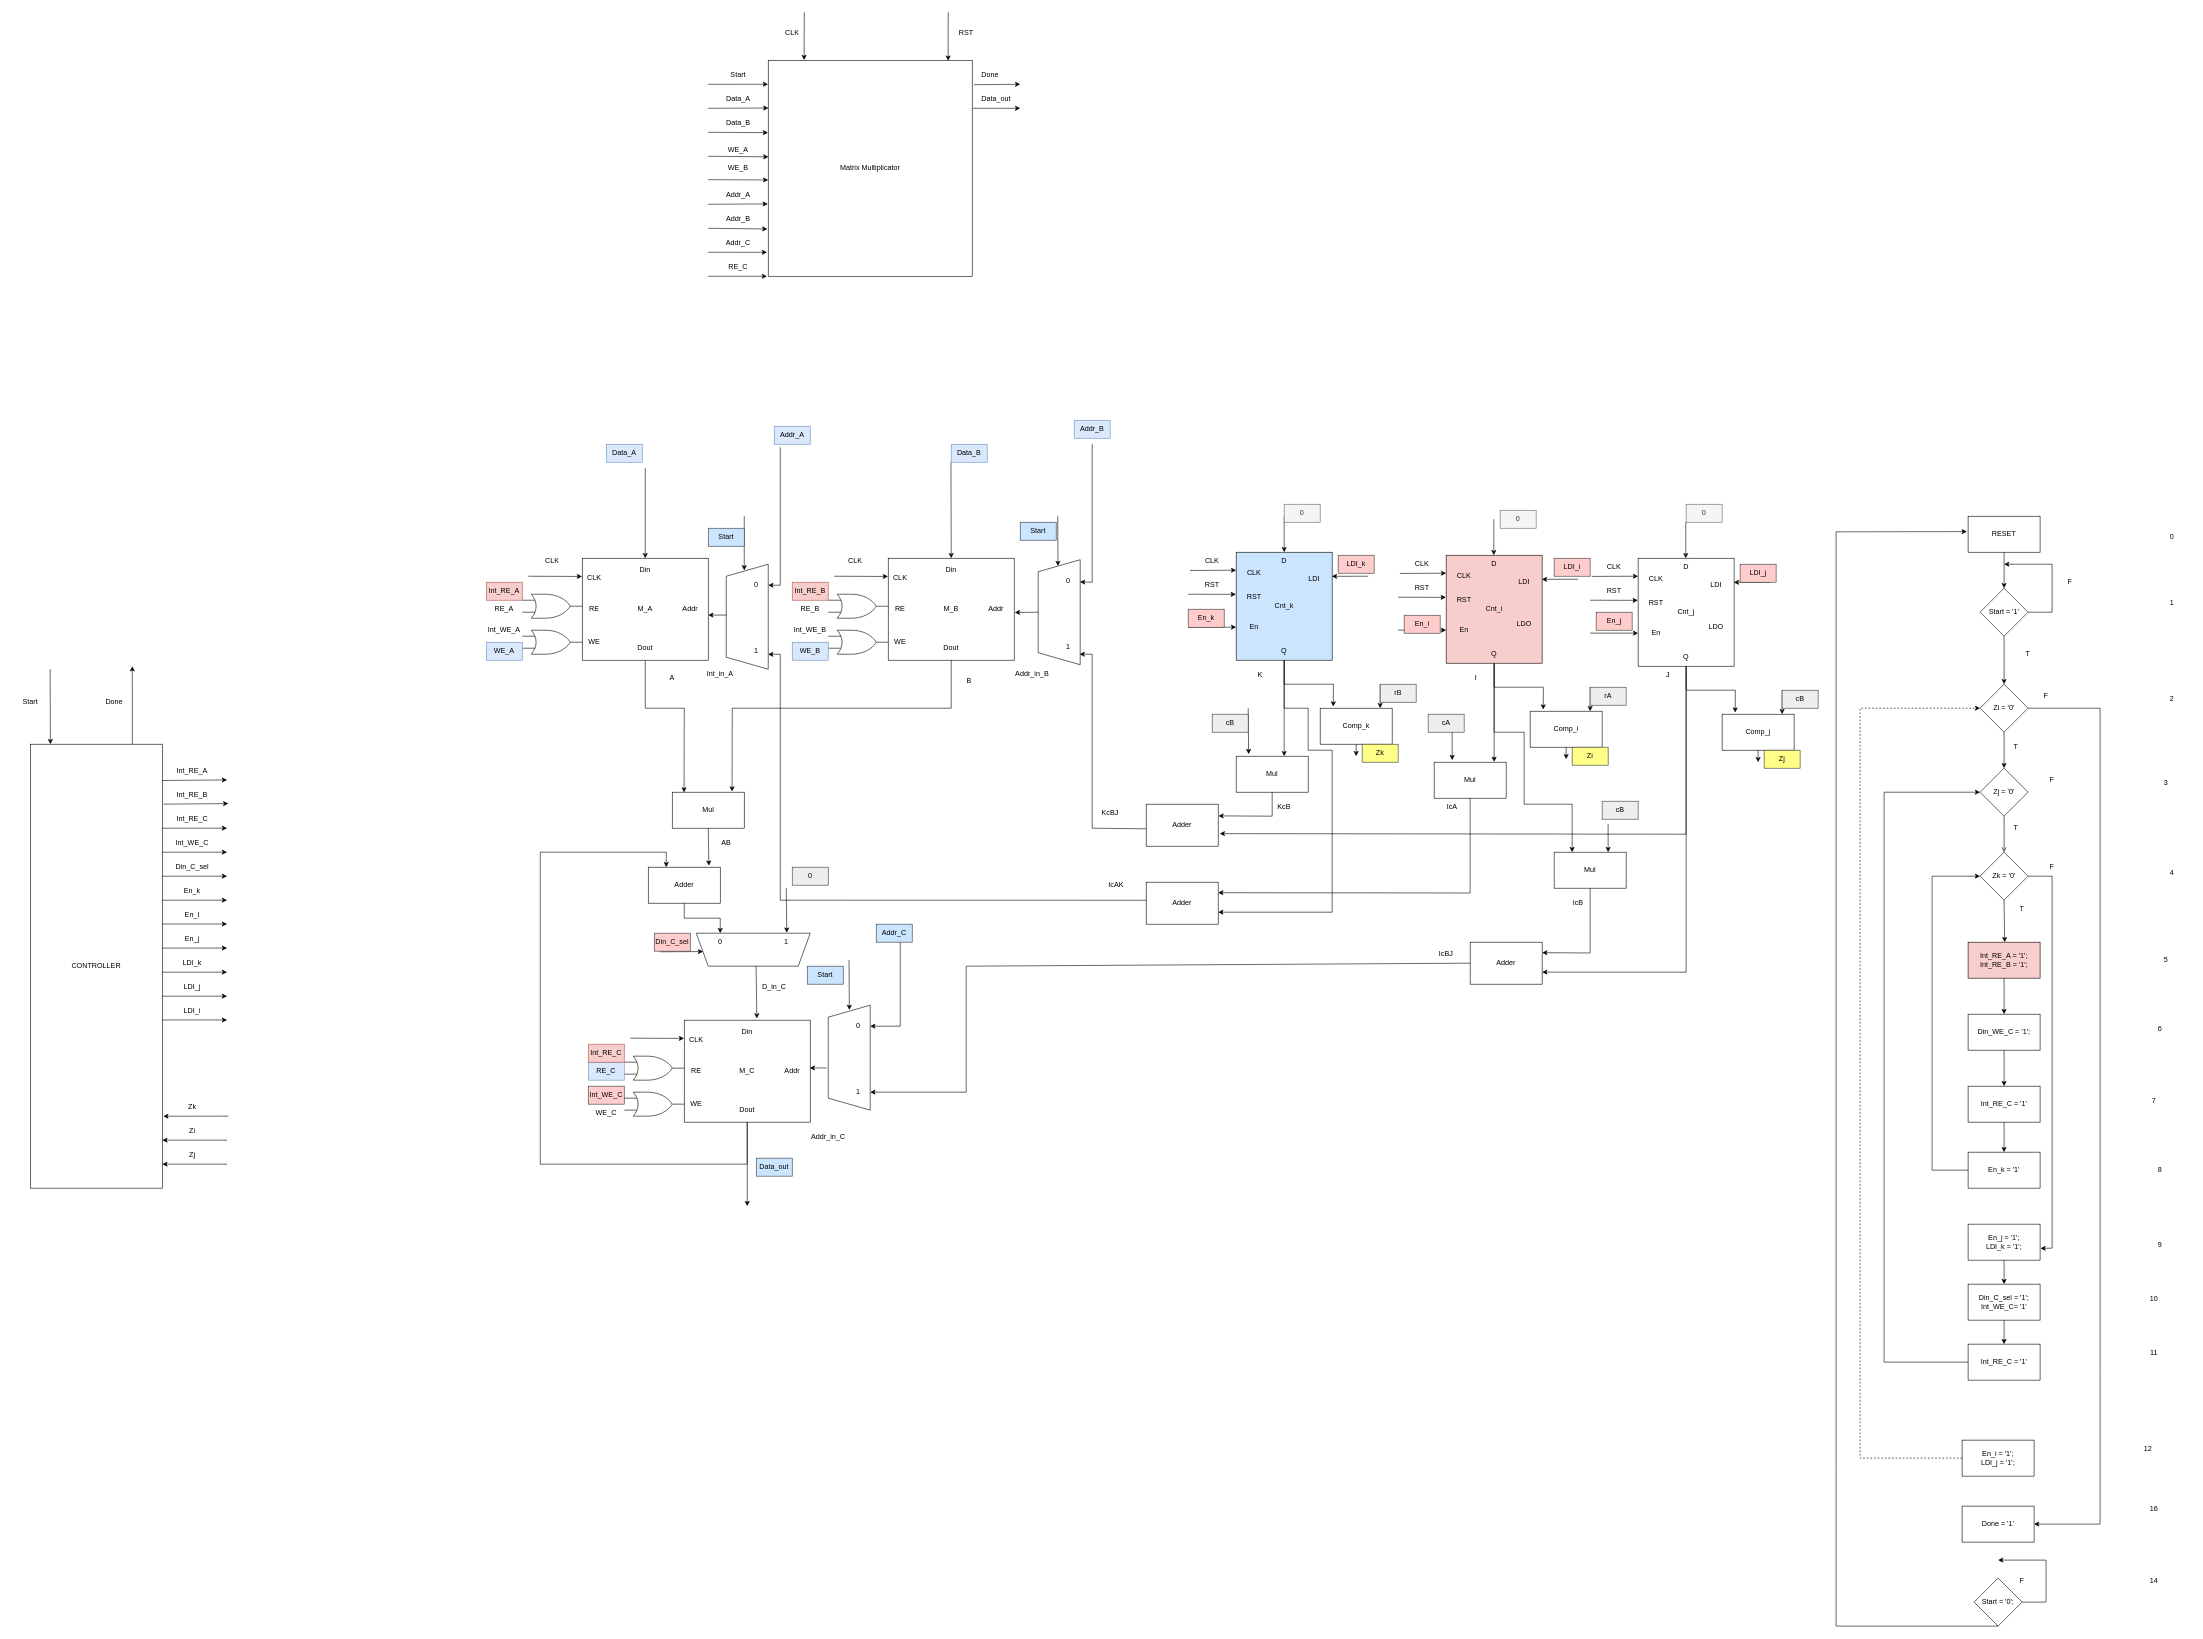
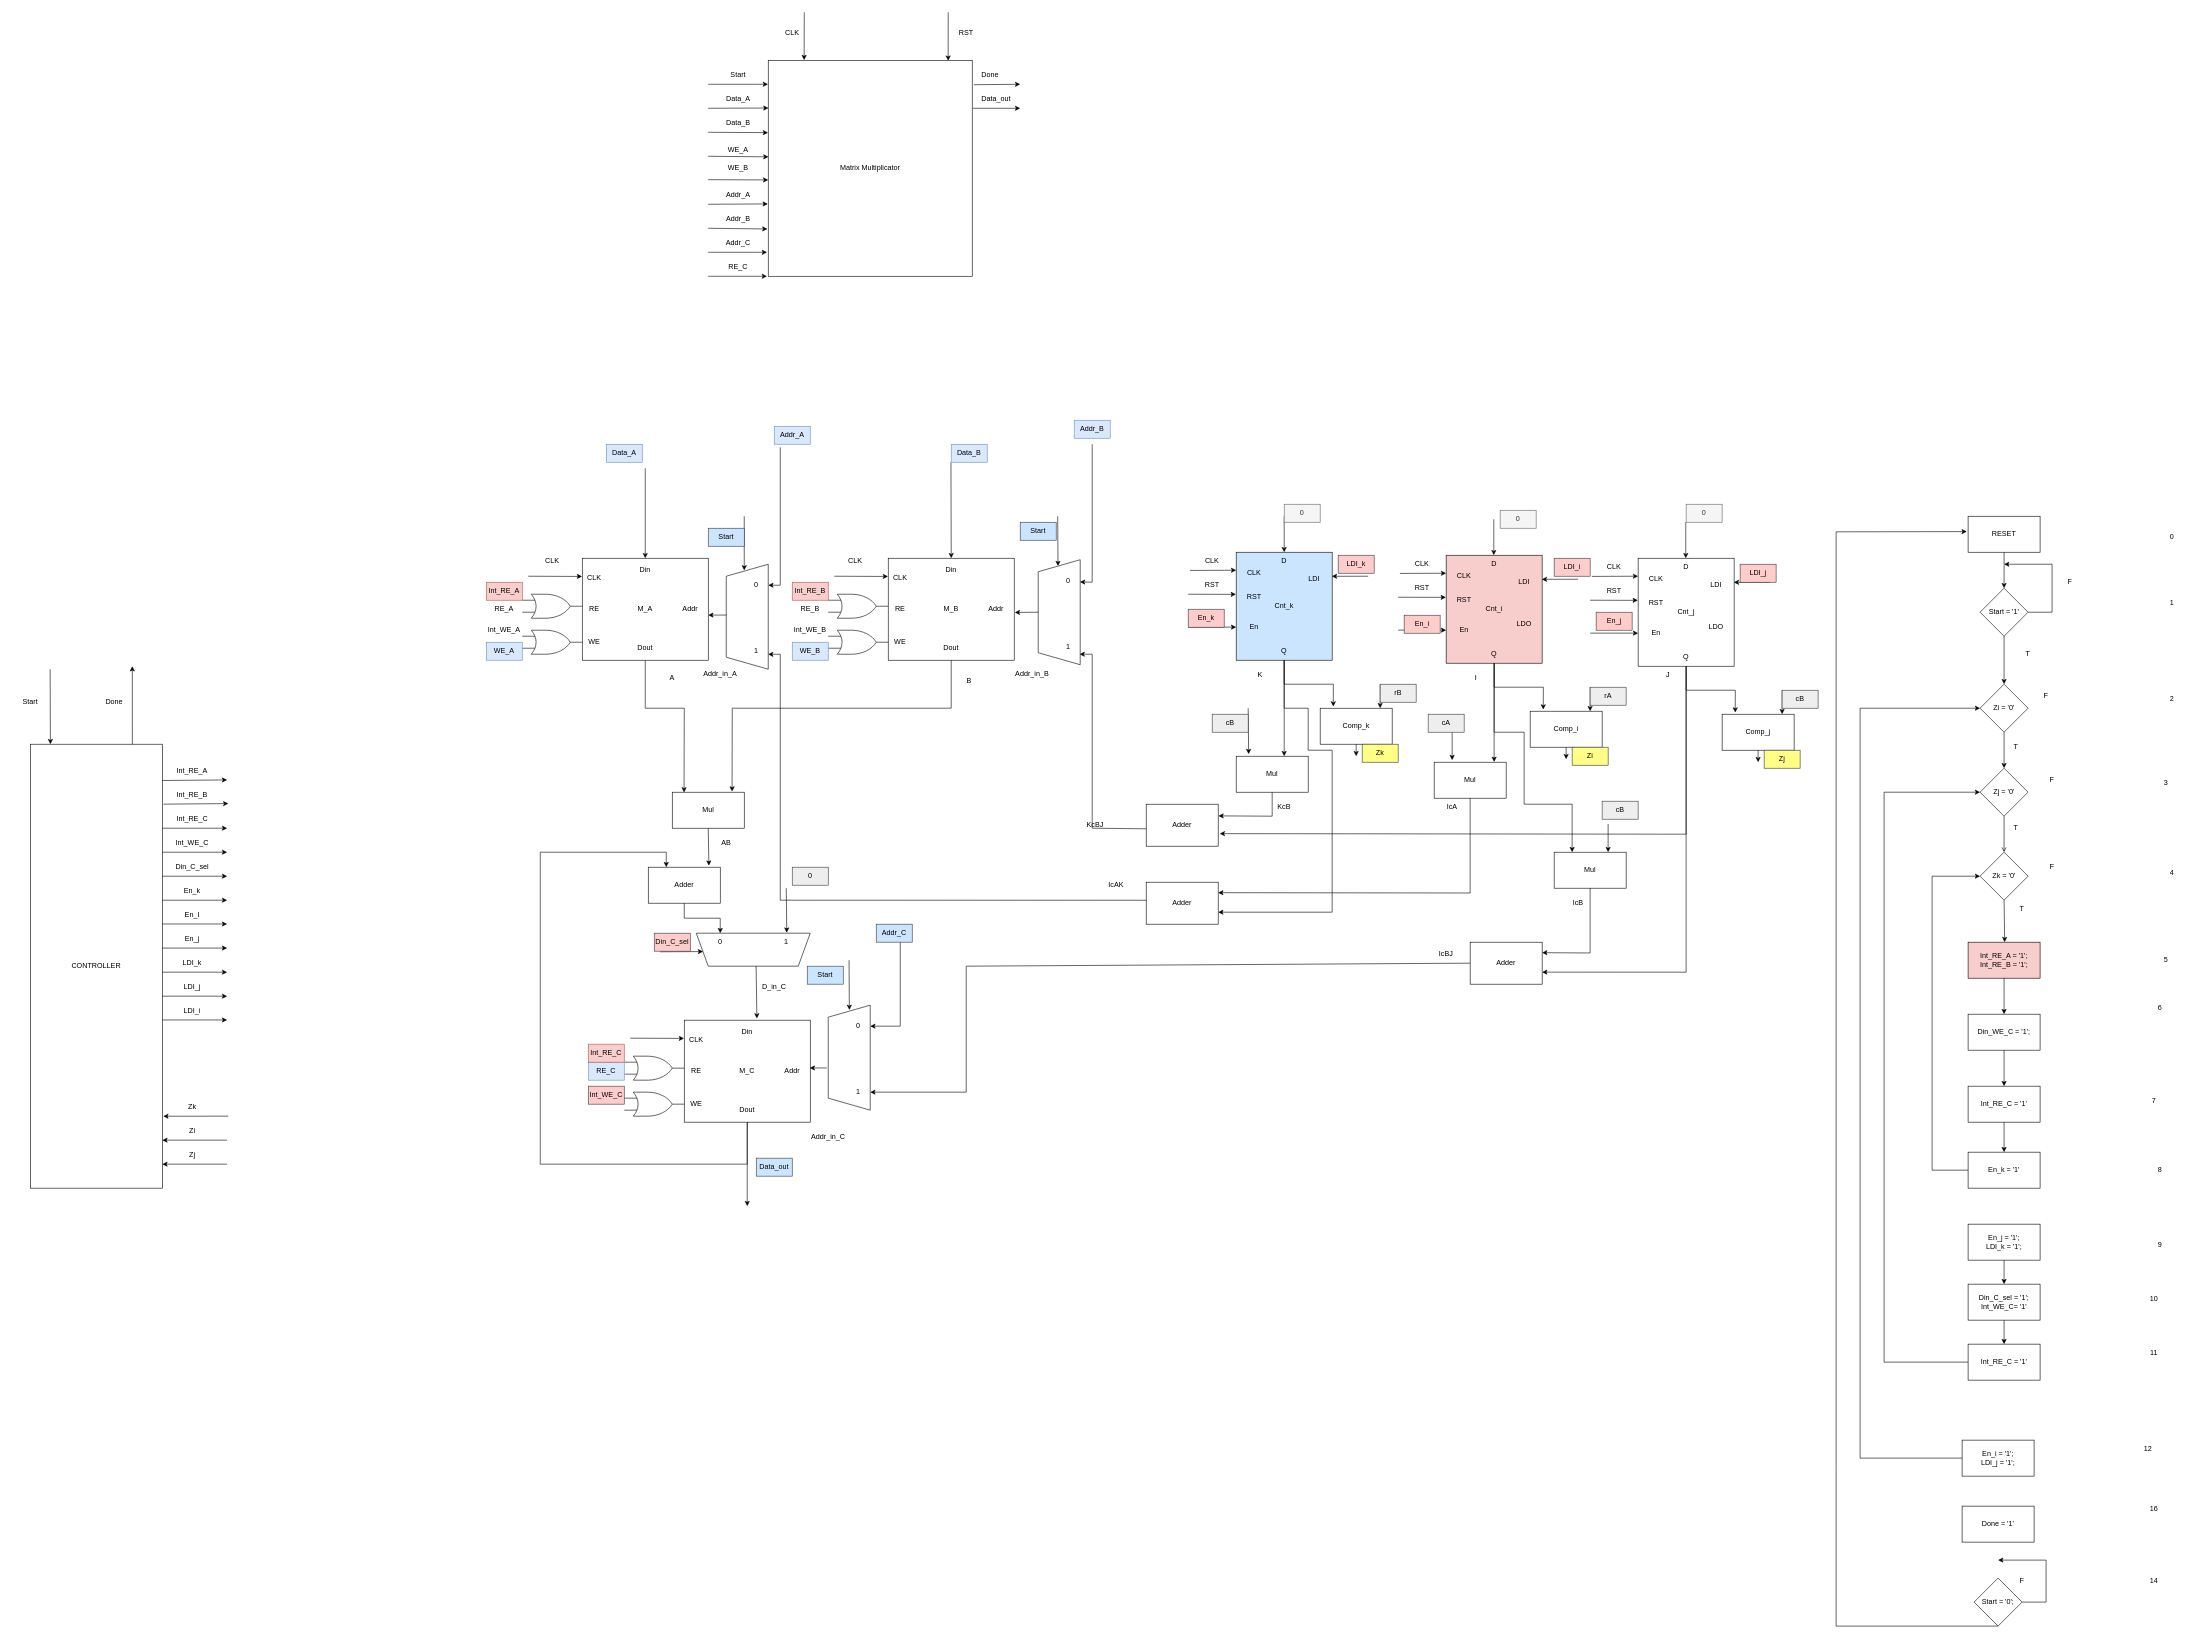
(720, 674) -> (720, 674)
(2099, 708) -> none
(1110, 813) -> (1095, 825)
(2051, 876) -> none
(2160, 1029) -> (2160, 1008)
(1860, 1076) -> (1860, 1076)
(606, 1113) -> none
